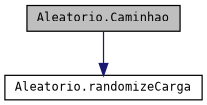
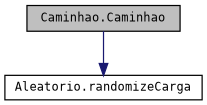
(104, 18) -> (104, 18)
